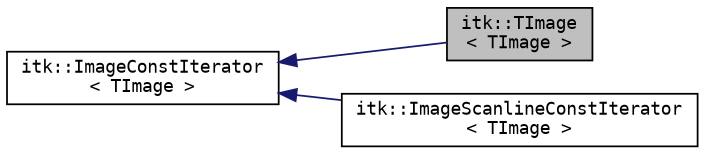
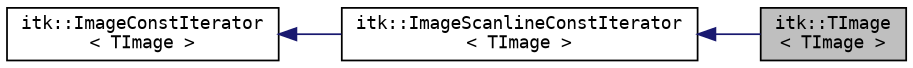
(371, 51) -> (738, 34)
